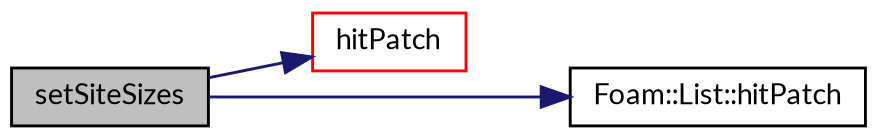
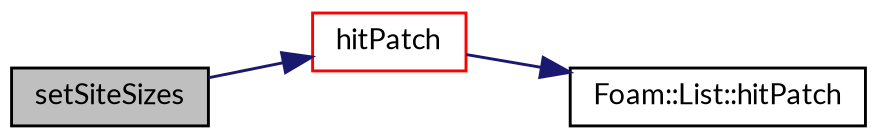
(375, 97) -> (504, 61)
